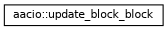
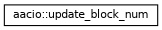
(84, 15) -> (81, 15)
